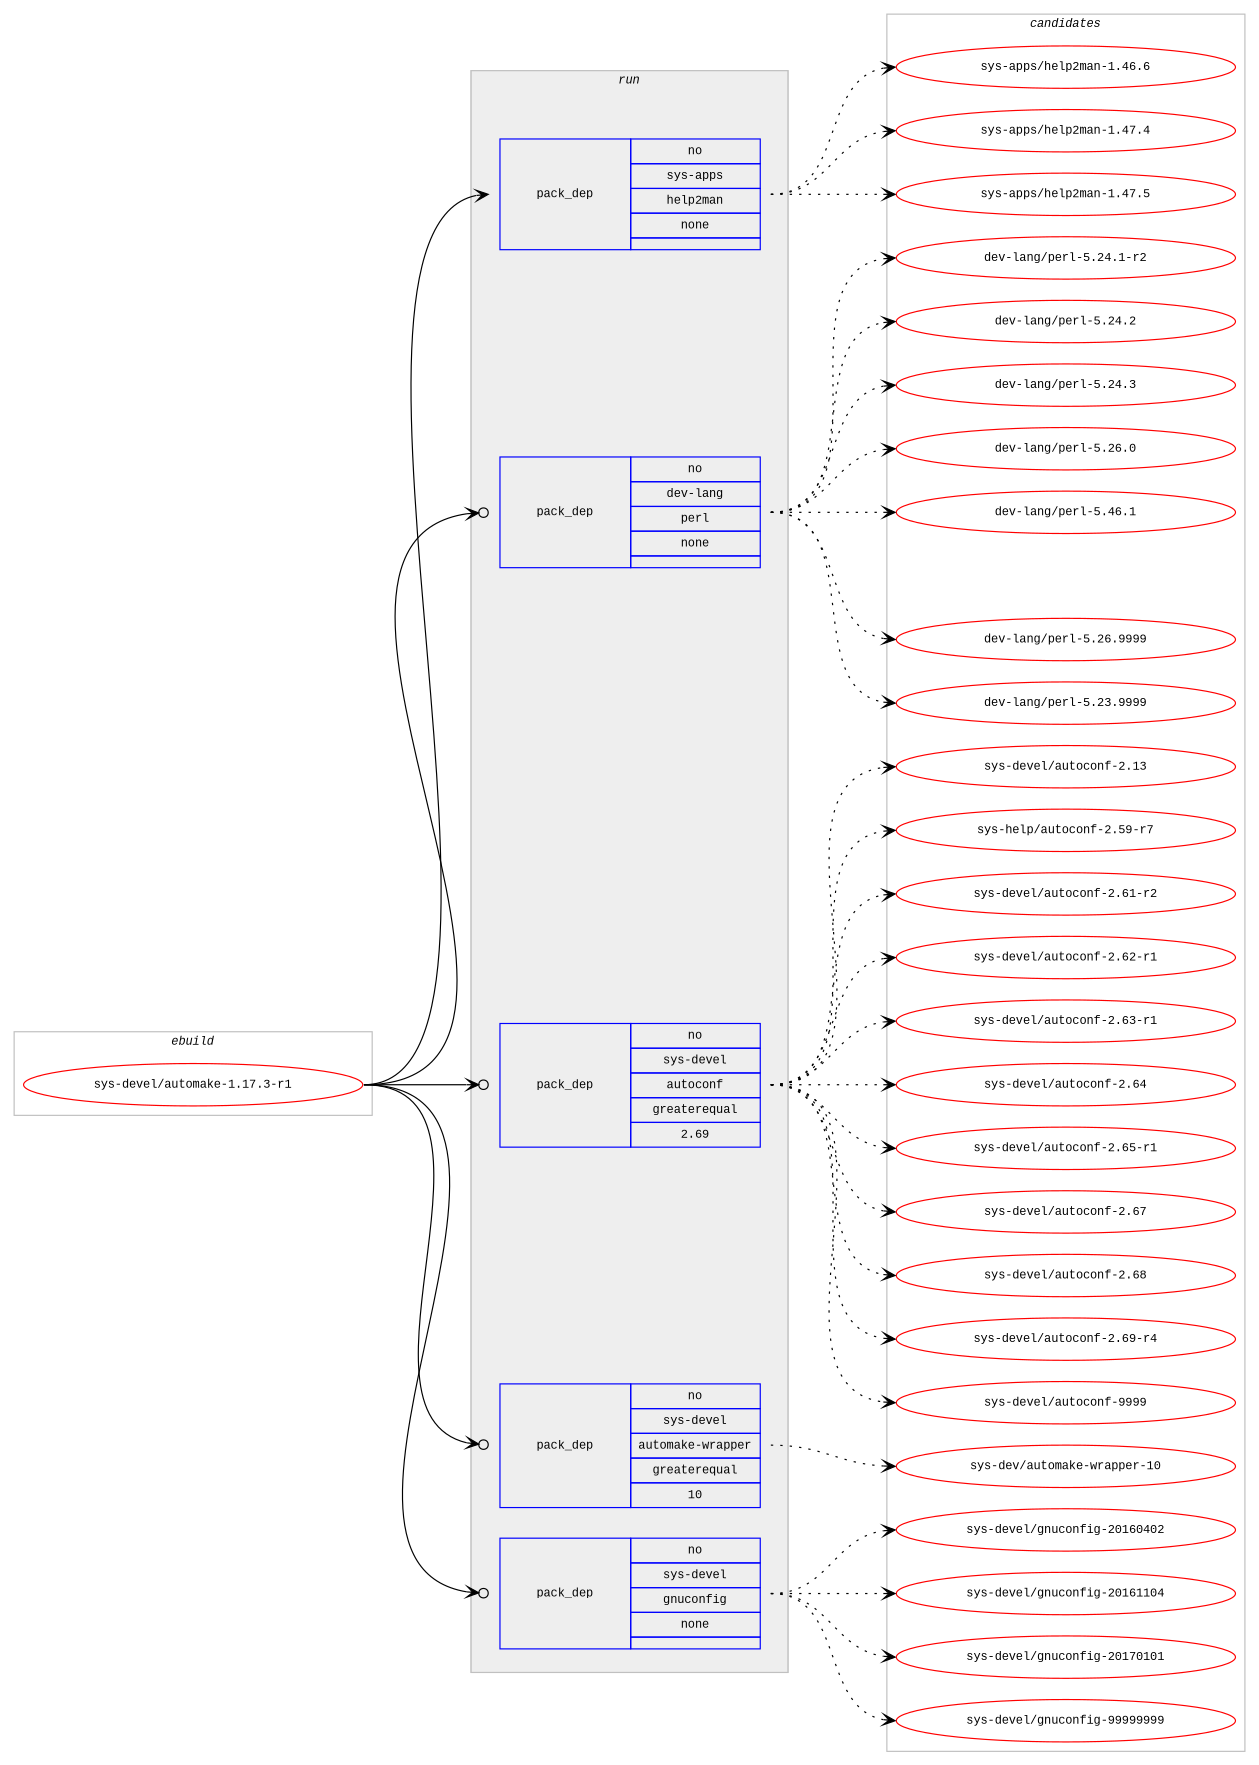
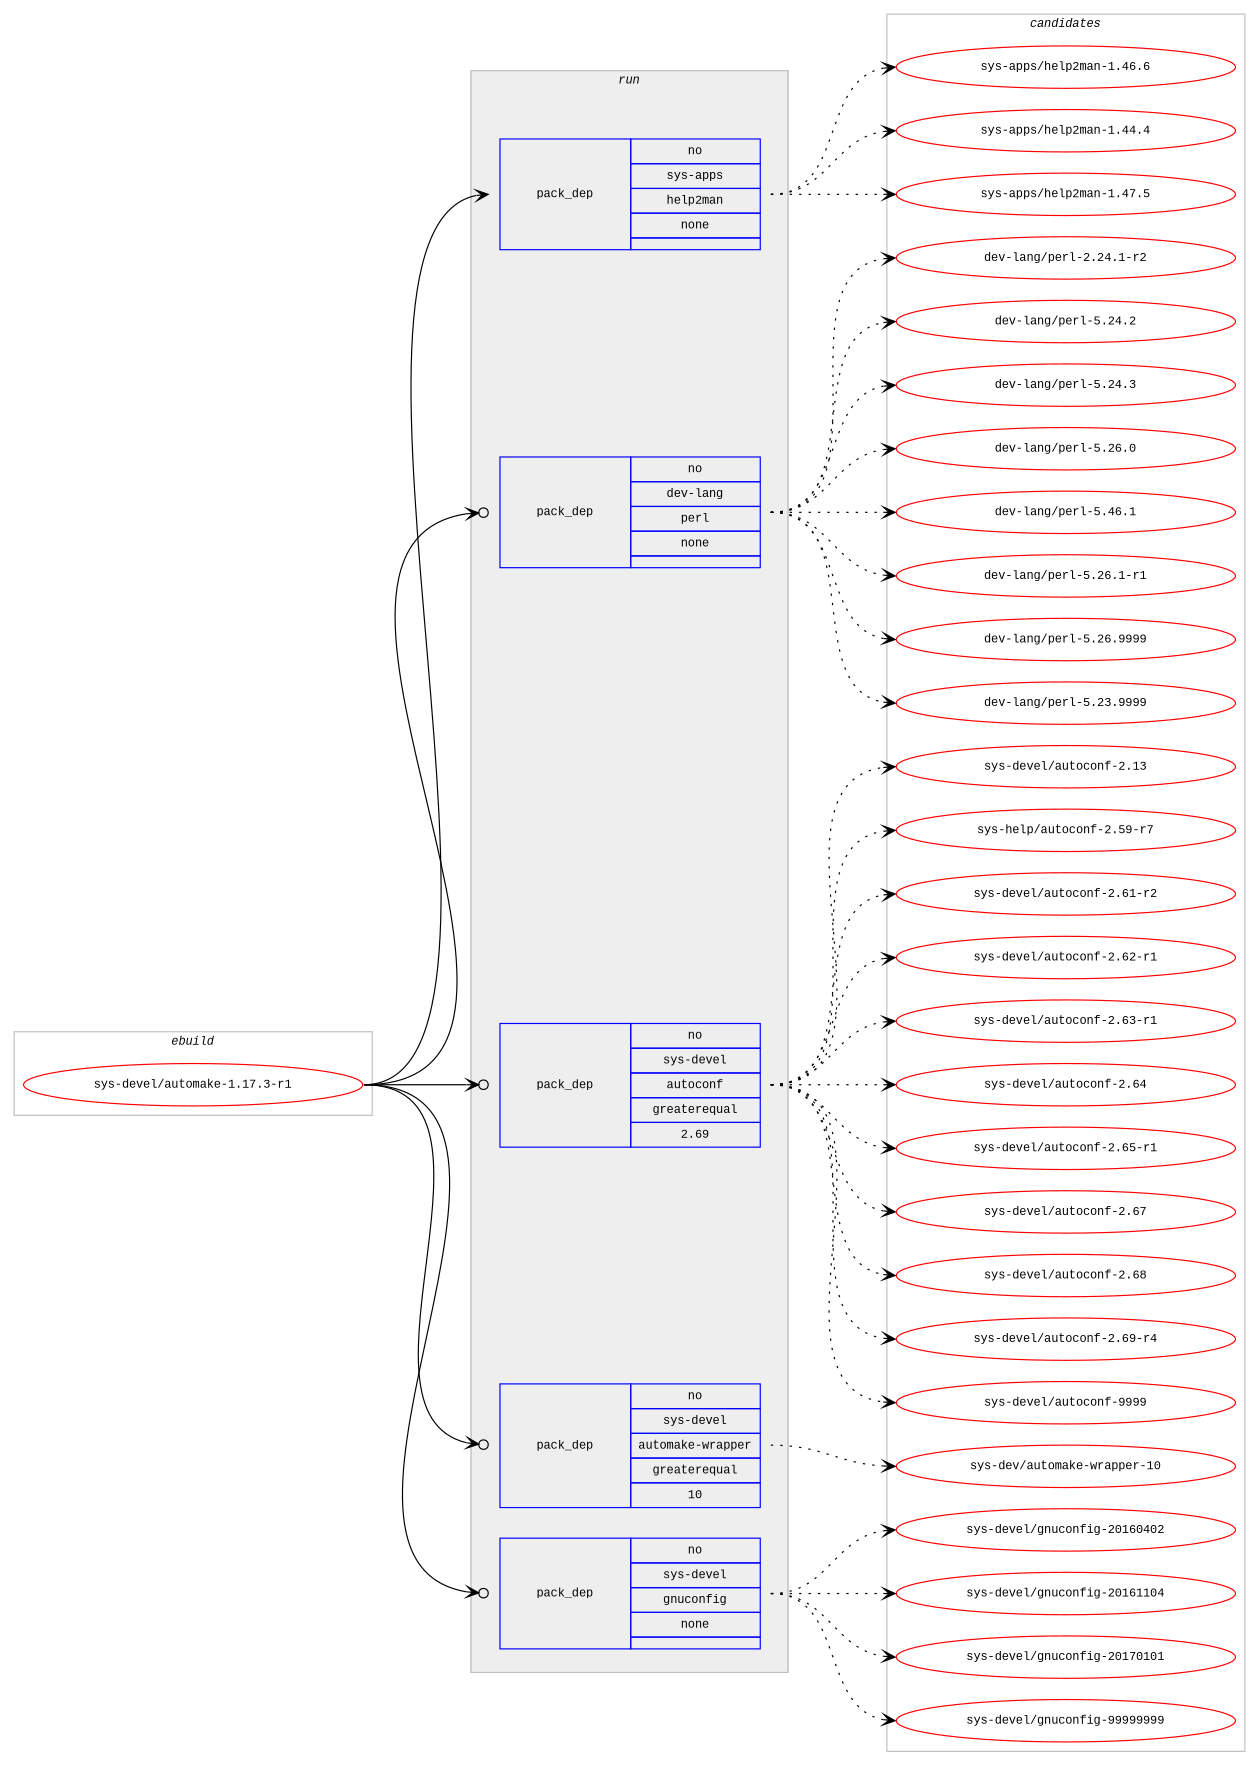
(1066, 131) -> (1066, 131)
(1066, 258) -> (1066, 258)
none -> (1066, 576)
